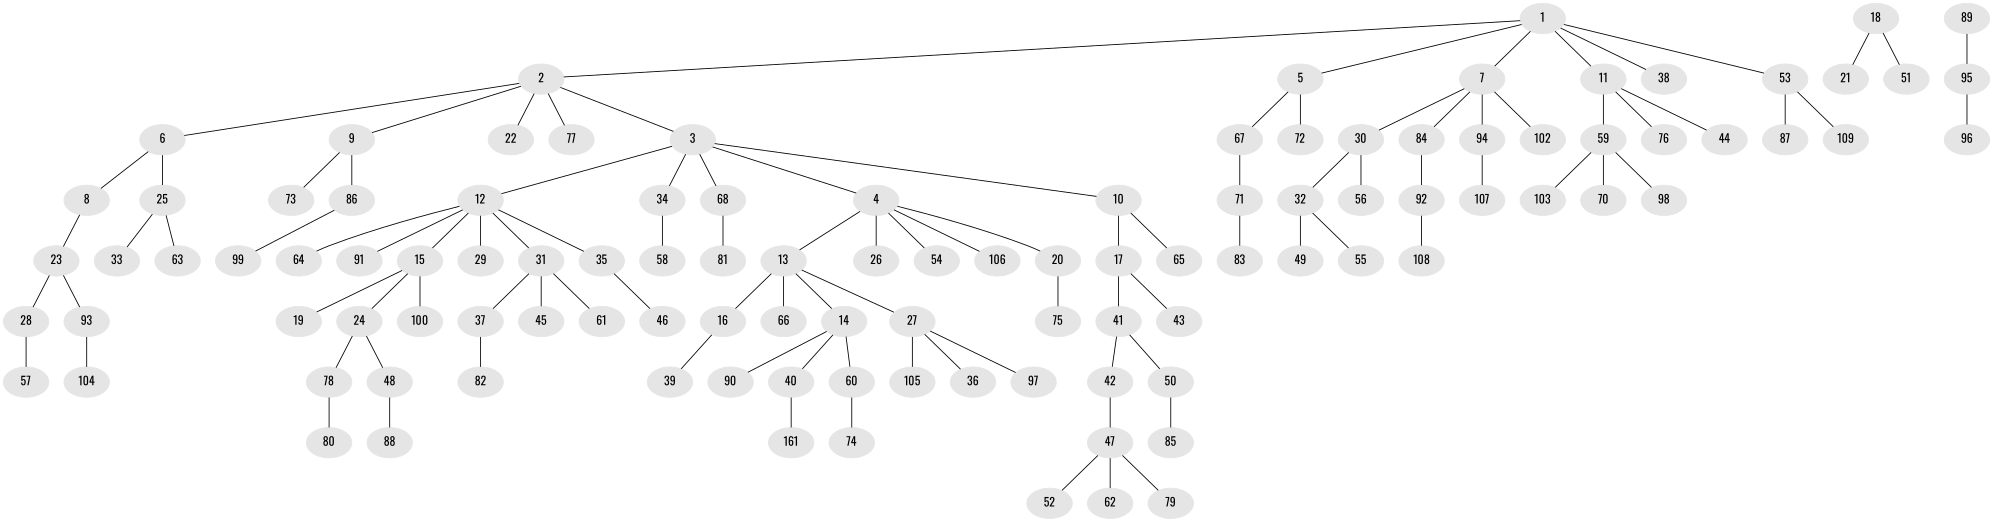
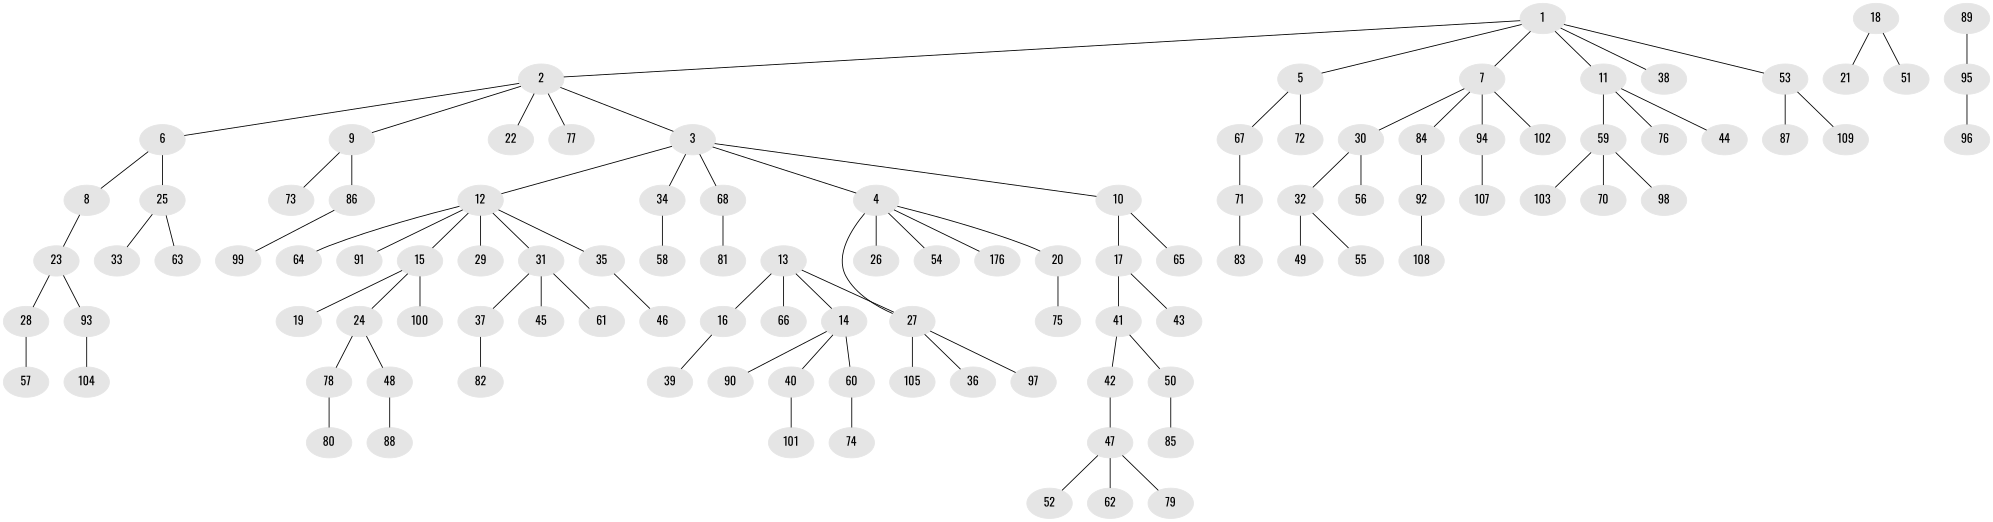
(830, 231) -> (844, 272)
(997, 261) -> (997, 261)
(791, 443) -> (791, 443)
